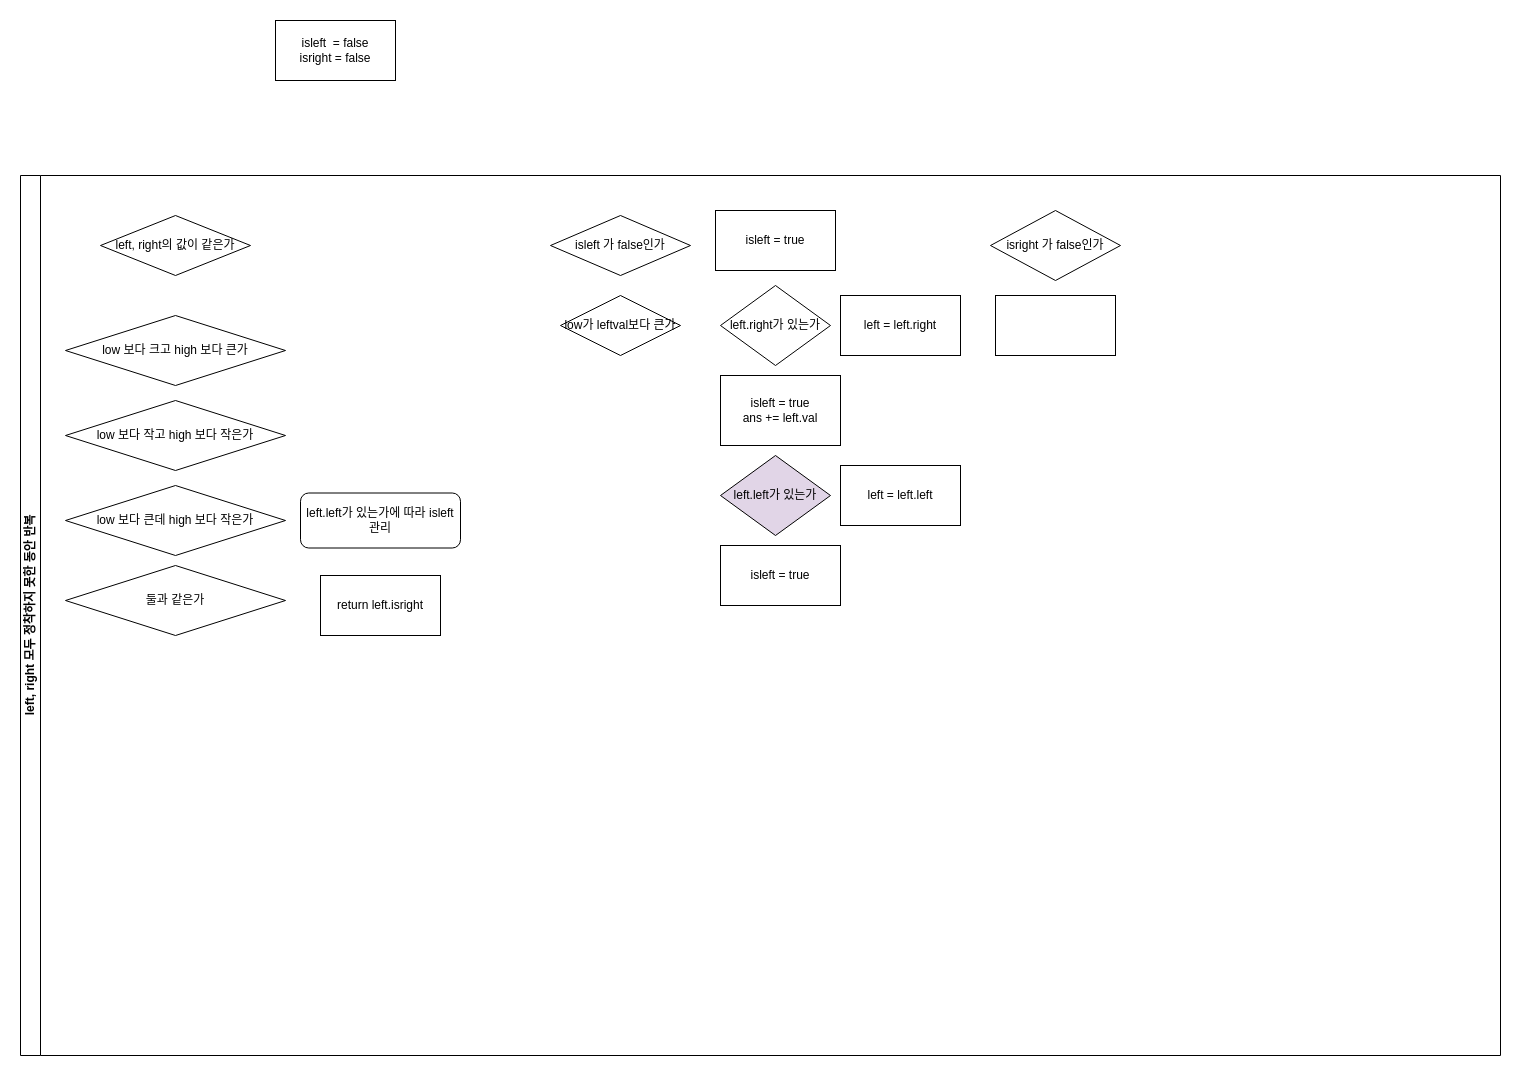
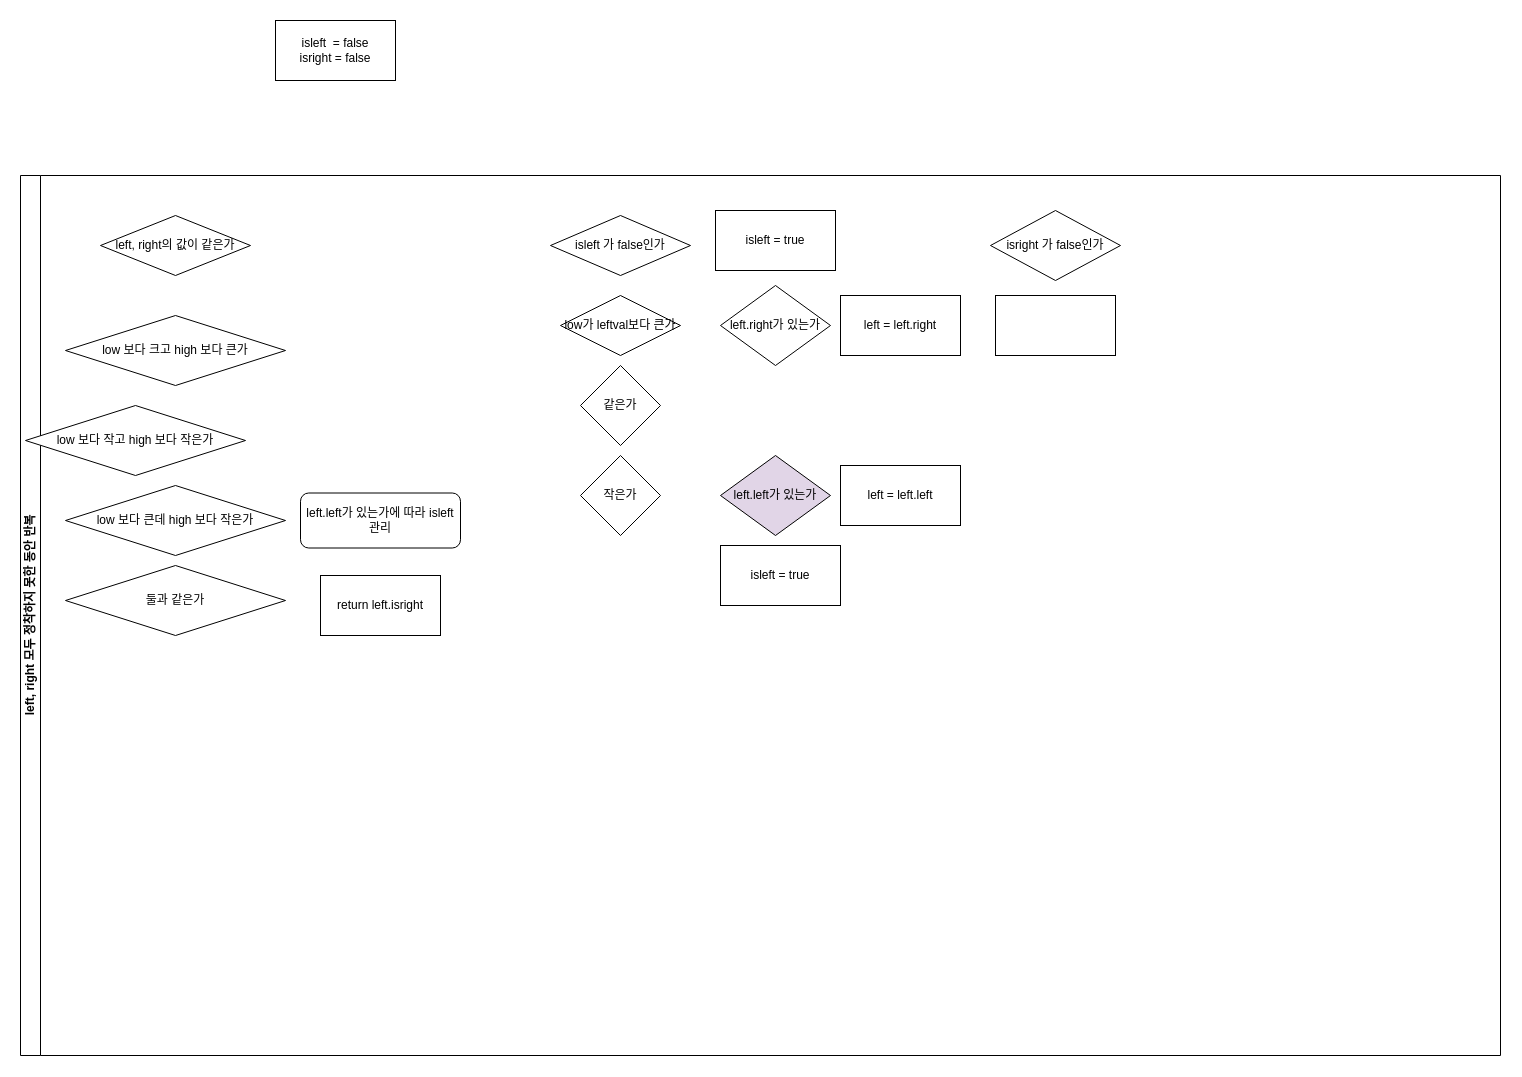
none -> (621, 406)
(781, 411) -> none
(176, 436) -> (136, 441)
none -> (621, 496)
